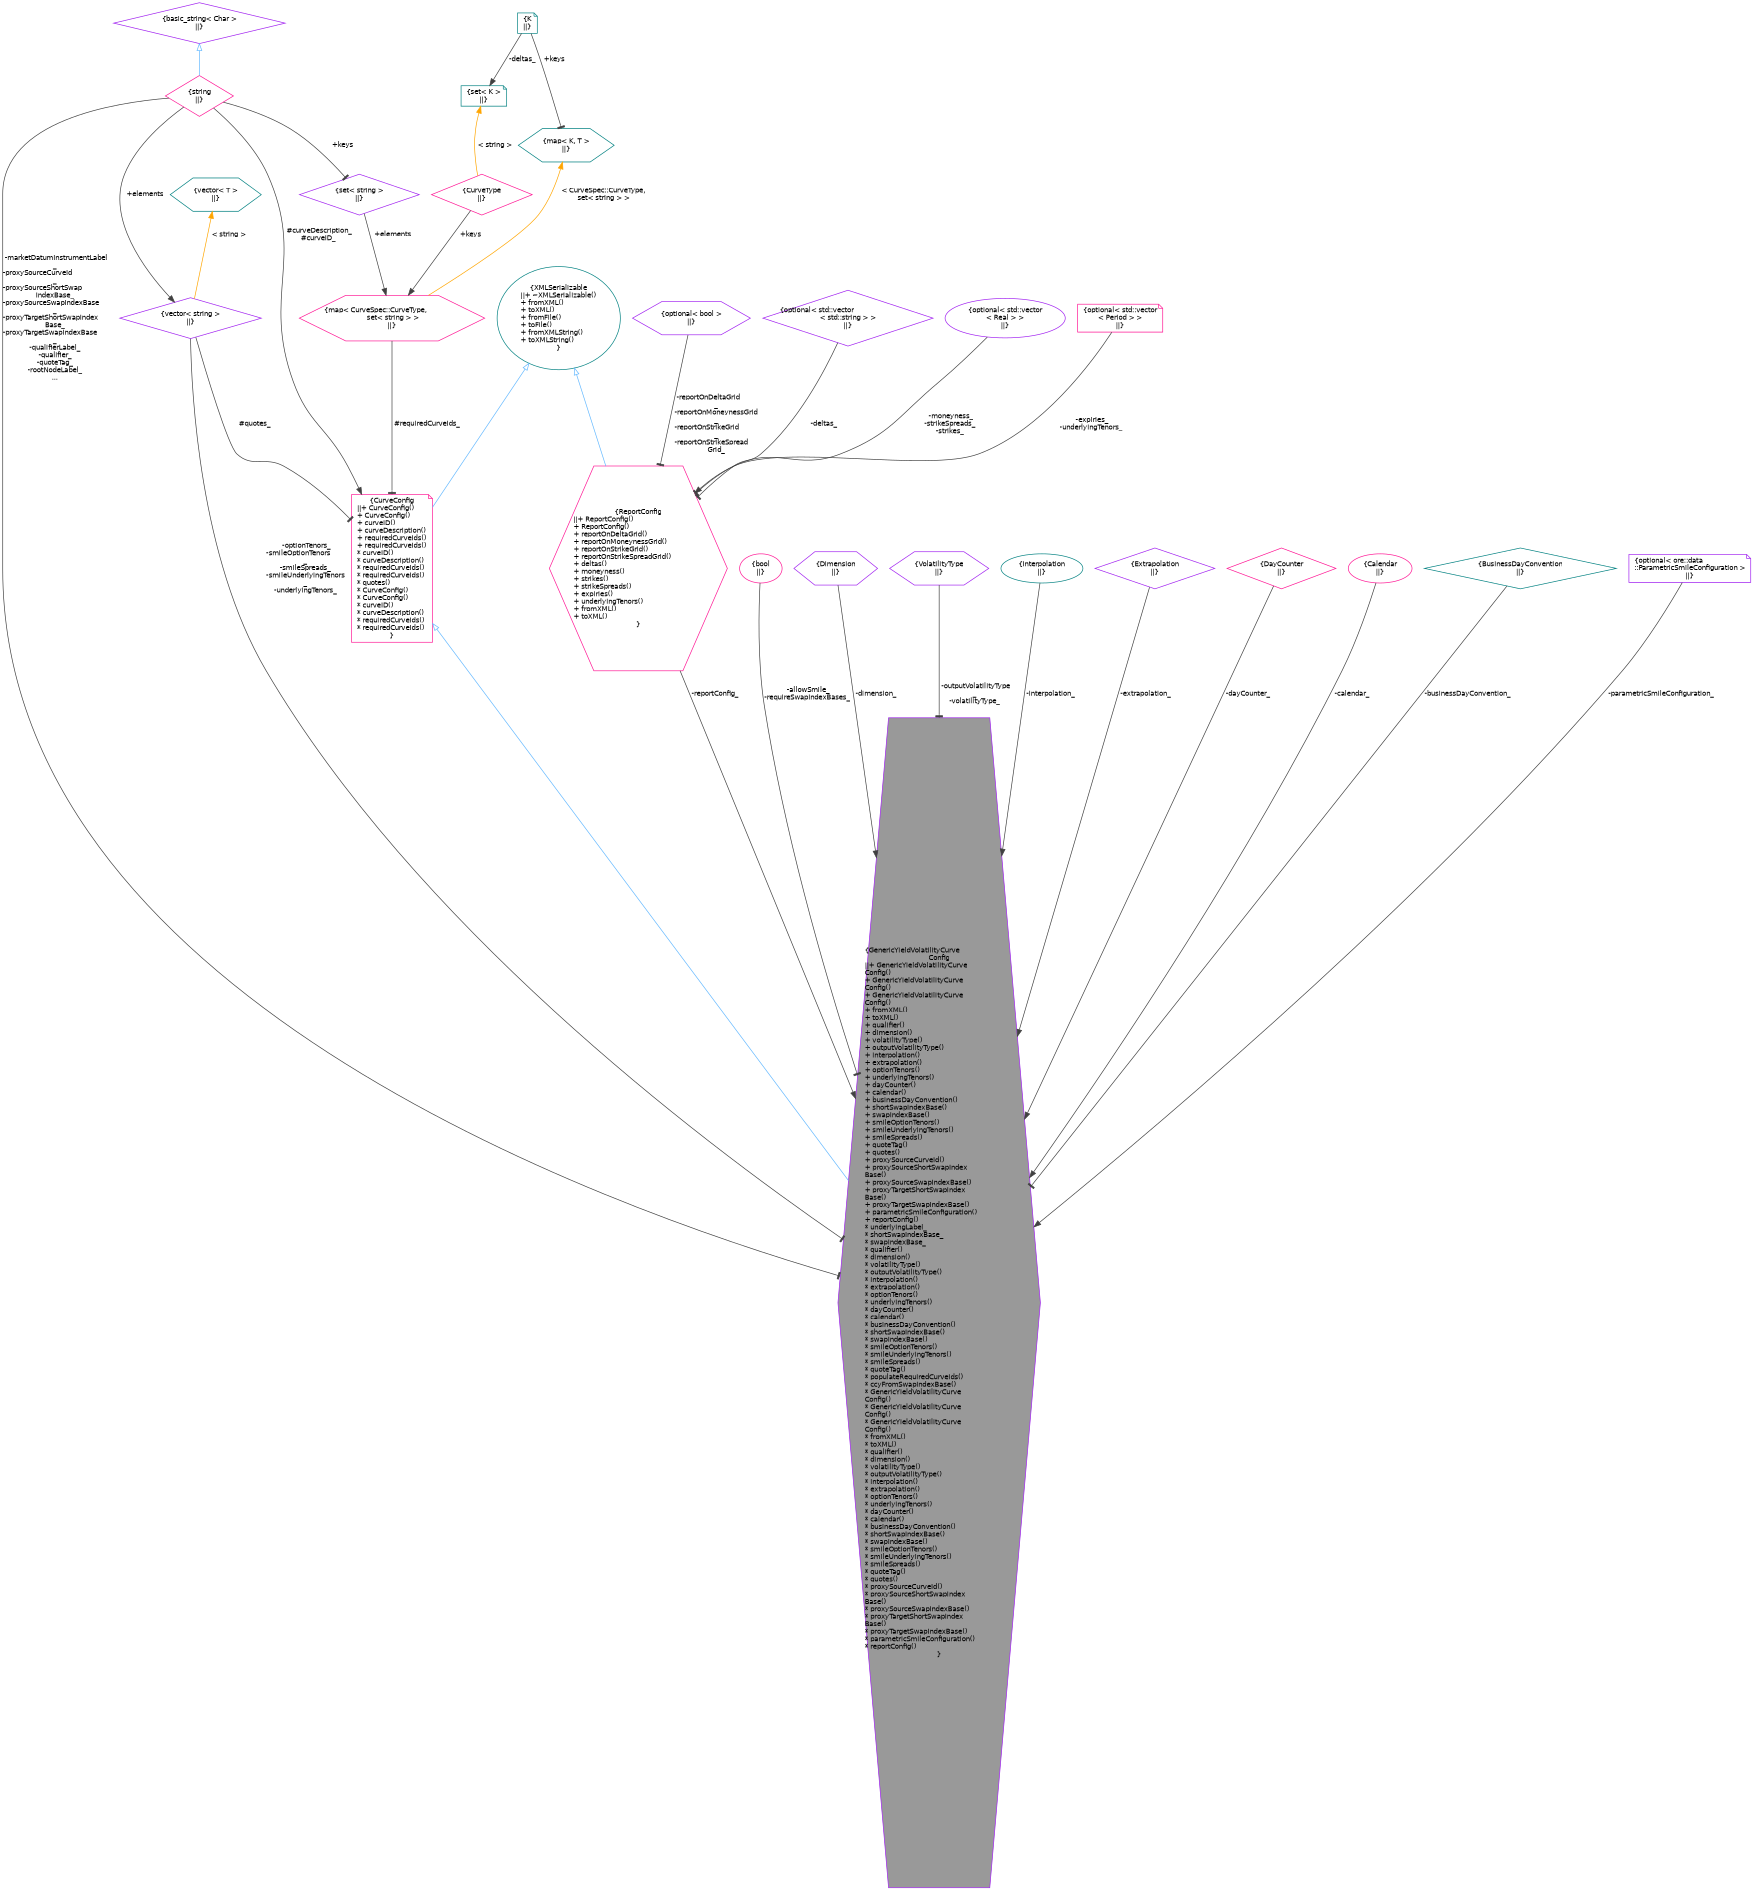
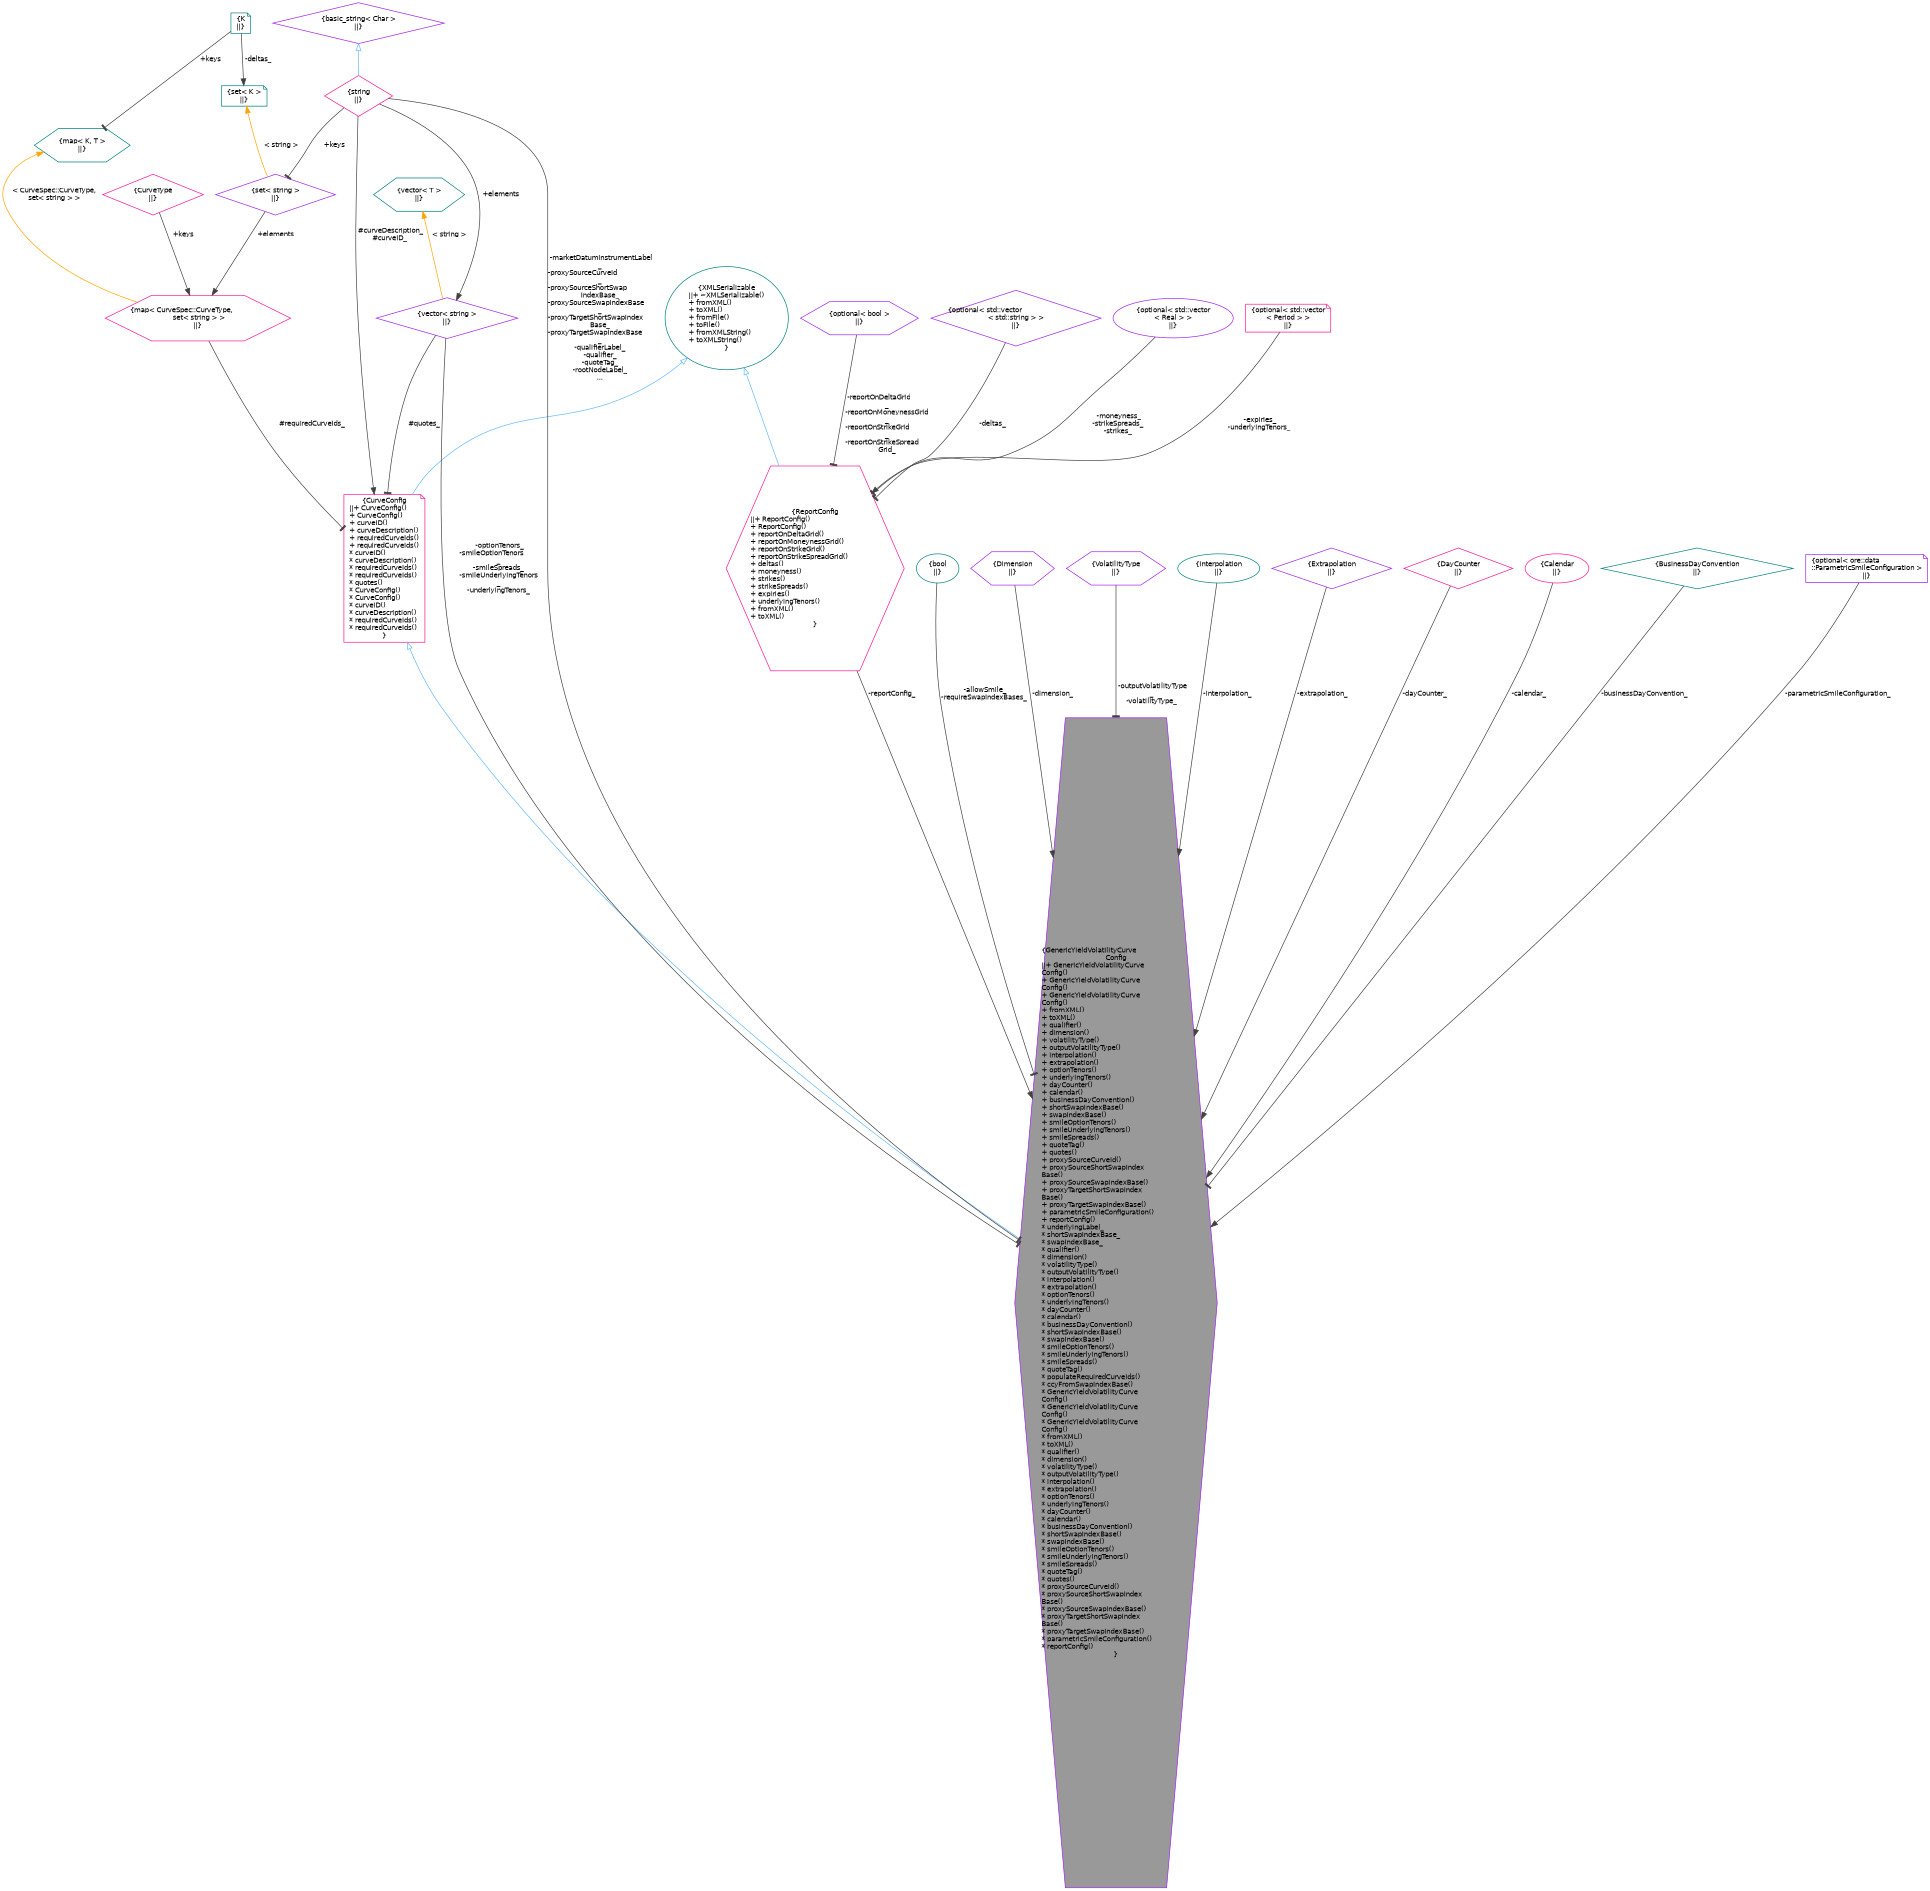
(475, 144) -> (257, 145)
(761, 568) -> (938, 568)
